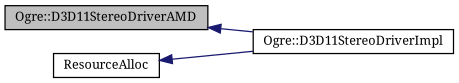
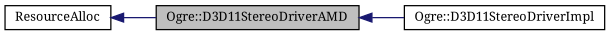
(213, 55) -> (140, 18)
